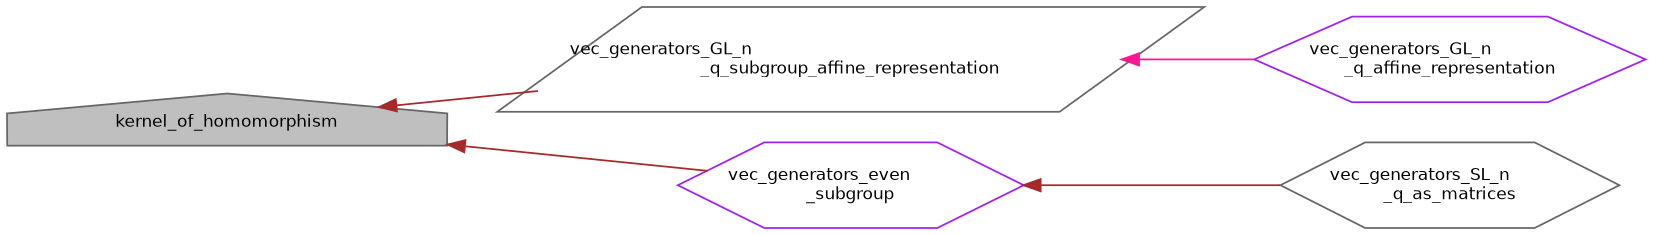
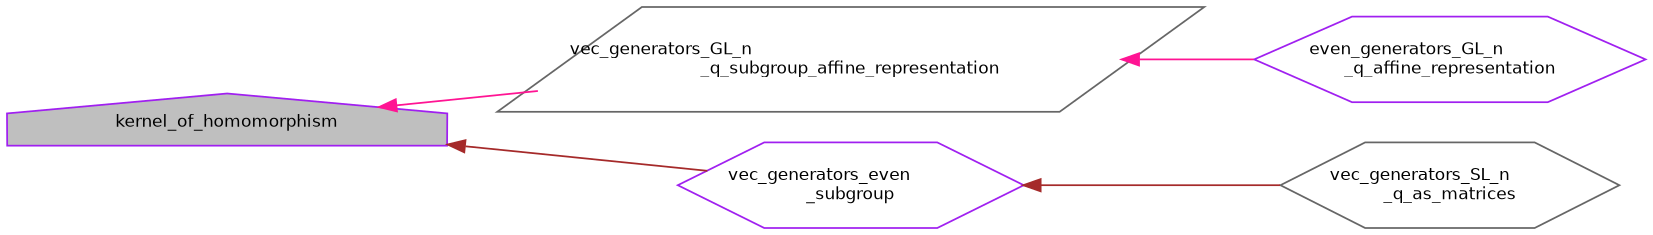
(1450, 59) -> (1450, 59)
(467, 98) -> (467, 98)
(227, 122) -> (227, 122)
